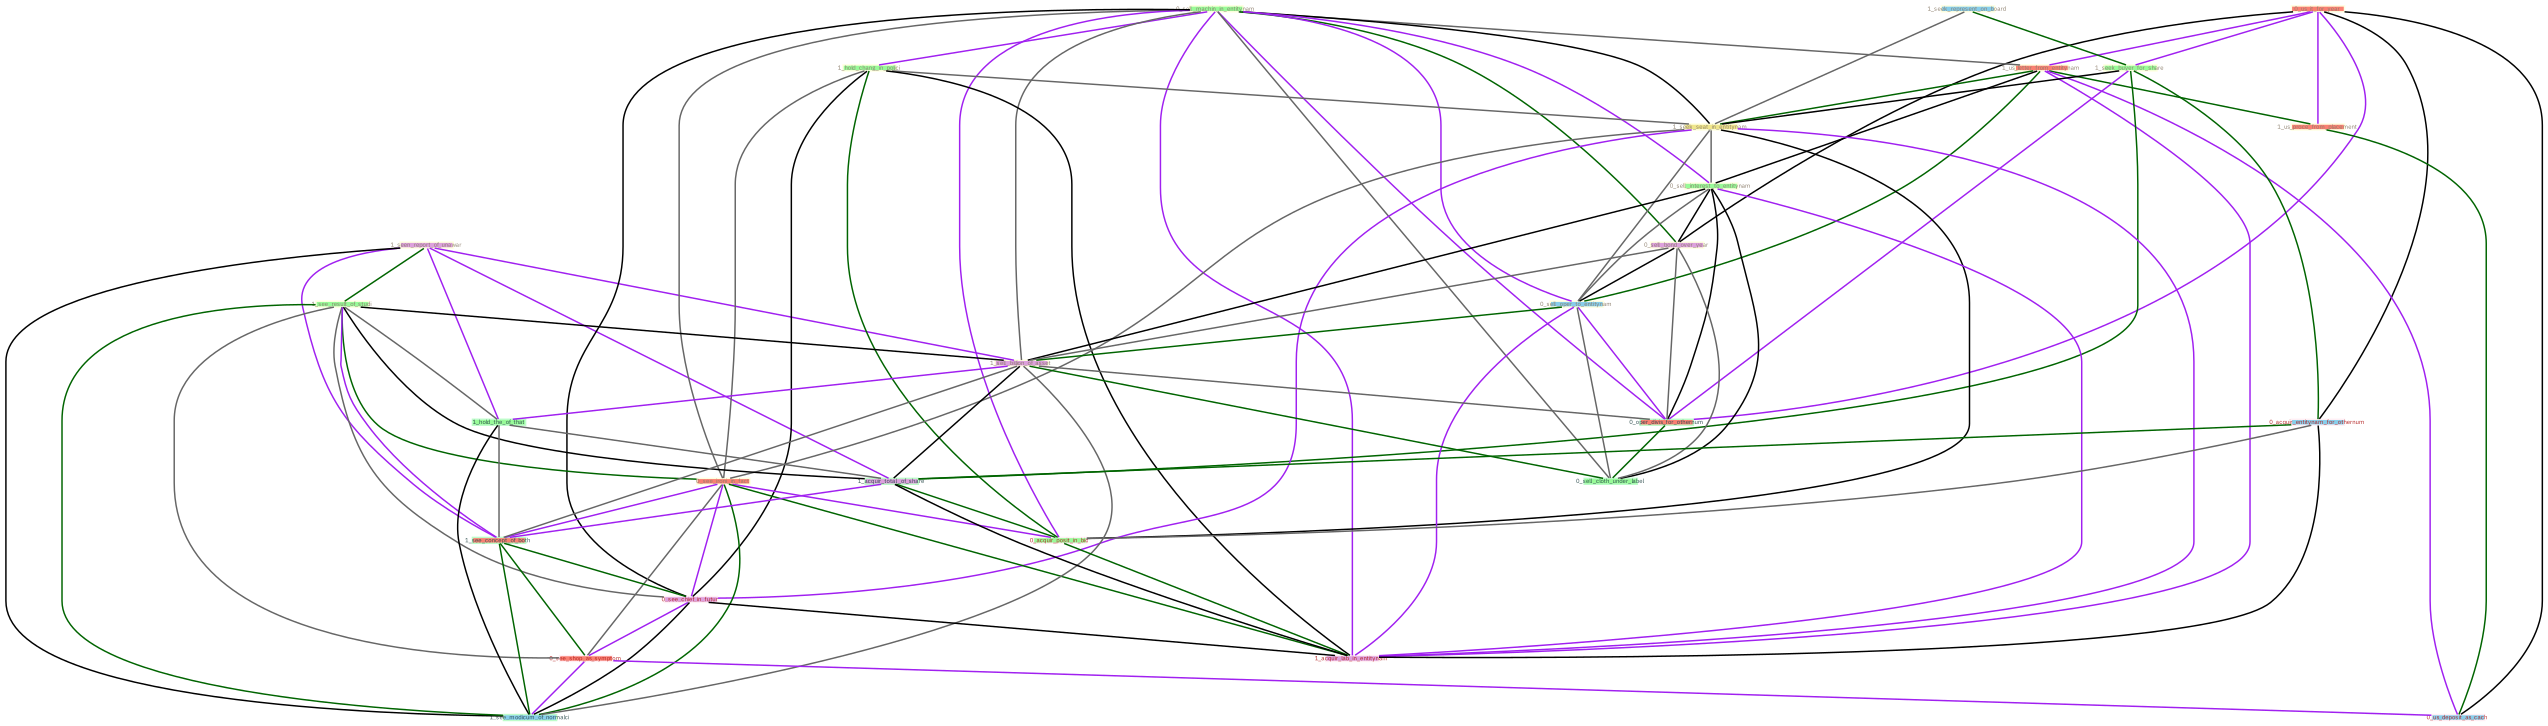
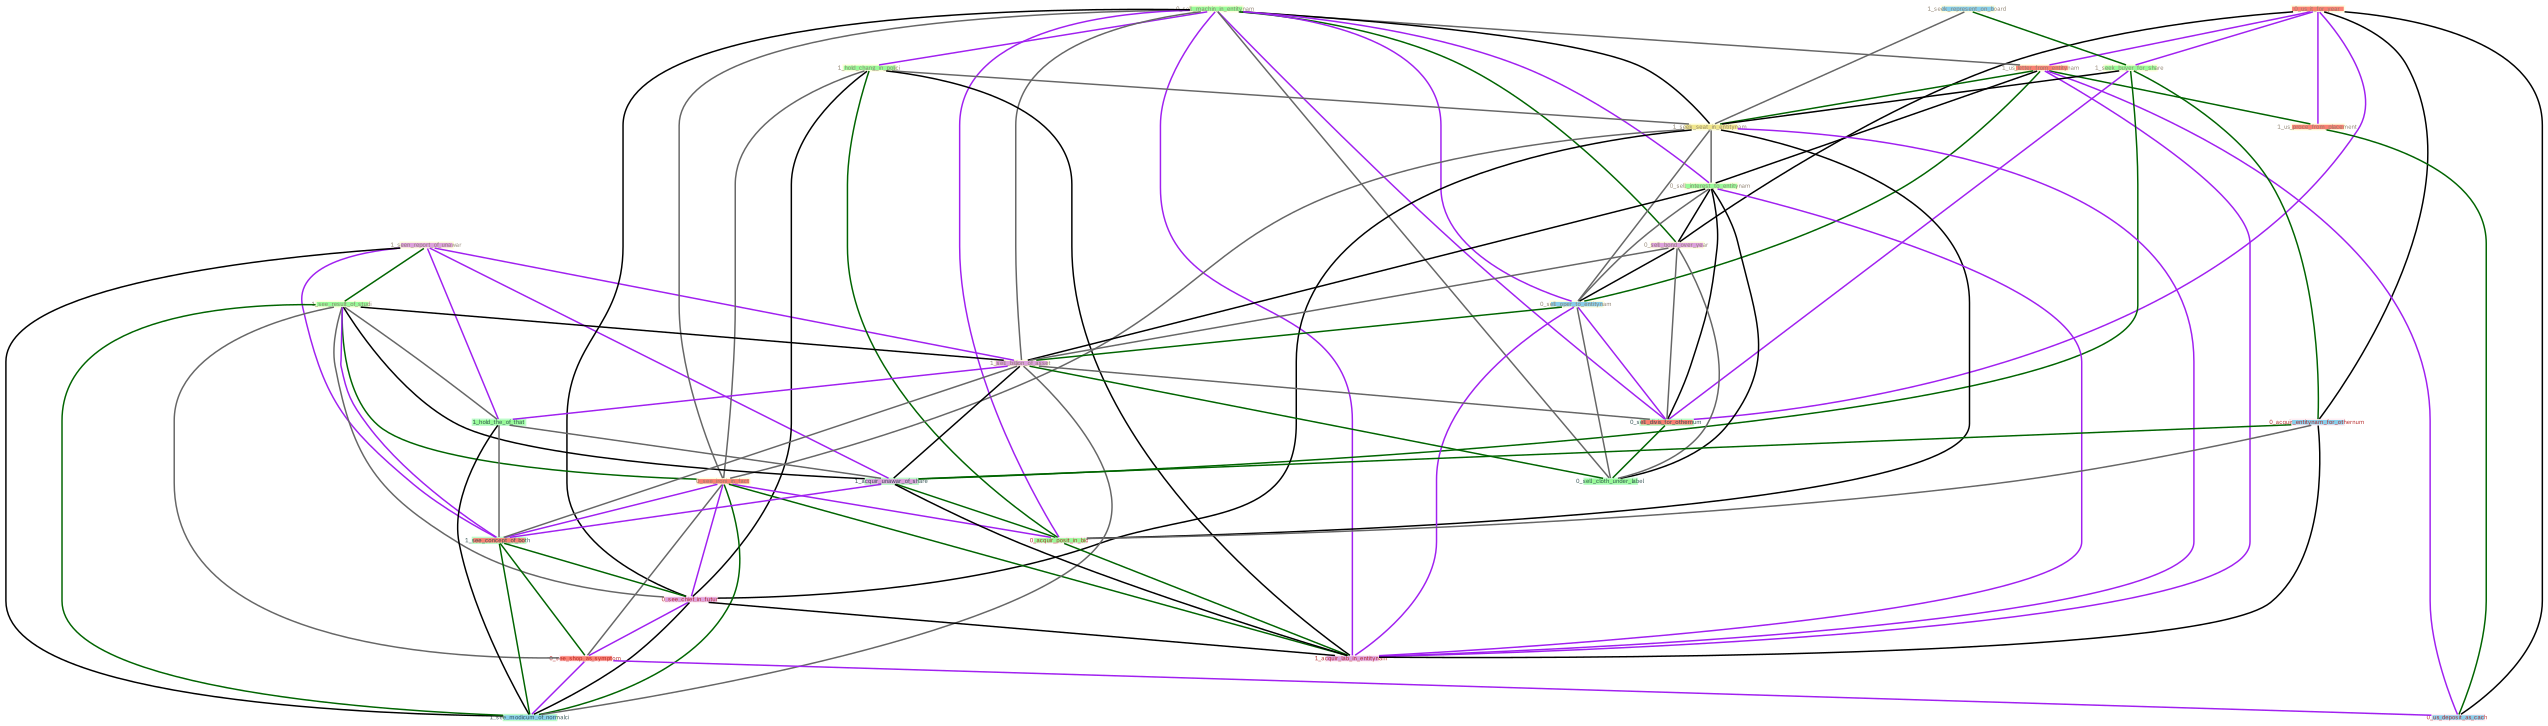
(1667, 422) -> (1667, 422)
(1295, 434) -> (1295, 434)
(892, 481) -> (892, 481)
